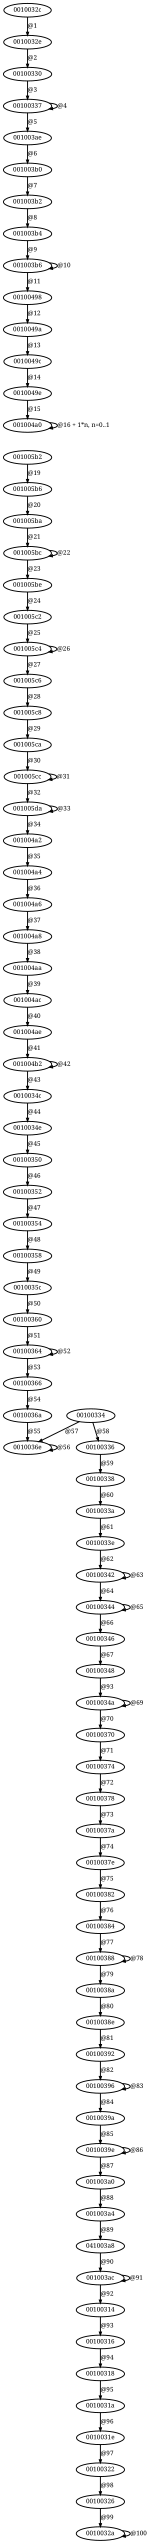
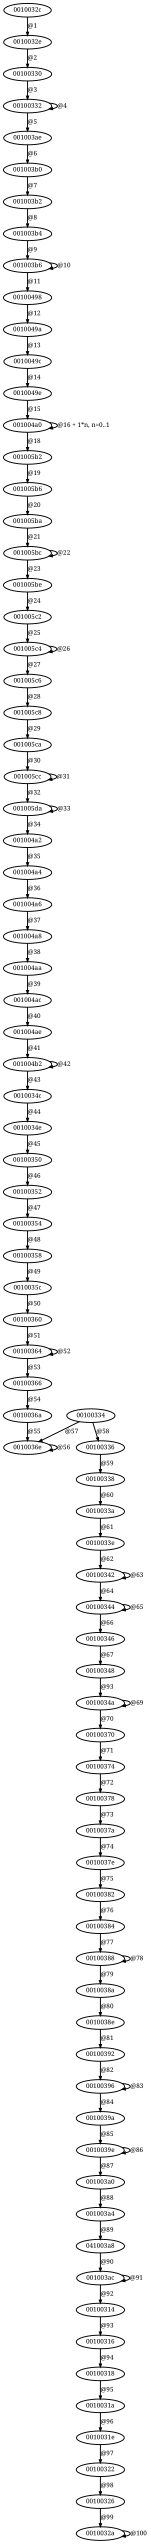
(28, 106) -> (28, 106)
none -> (28, 440)
